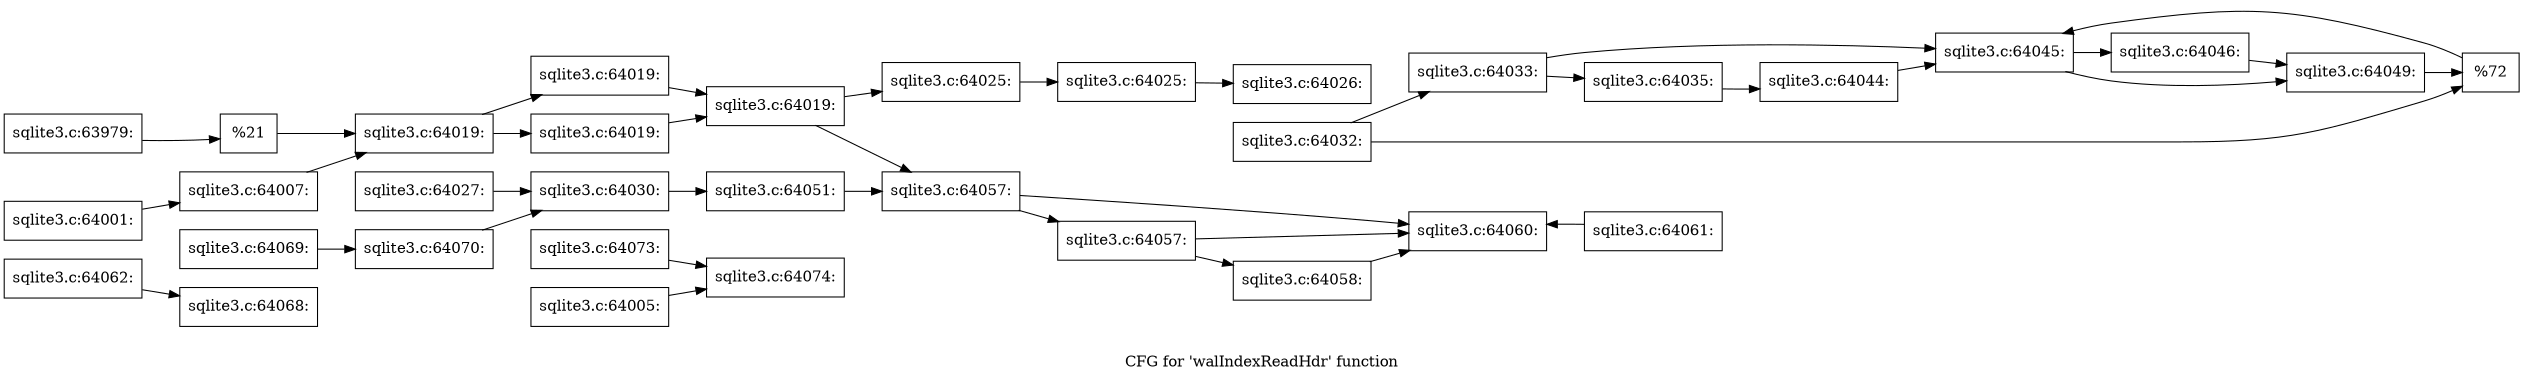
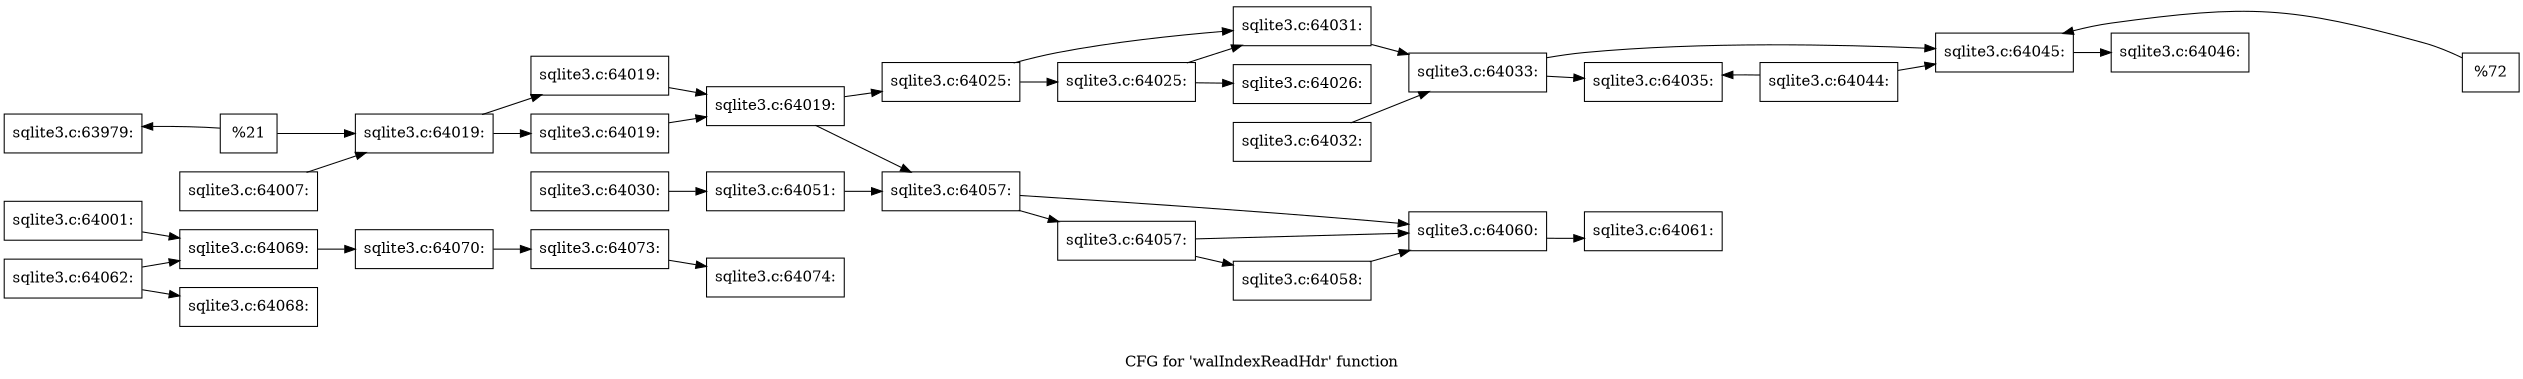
none -> (1302, 26)
(2356, 73) -> none
(1736, 89) -> (1746, 75)
(176, 140) -> (186, 127)
(1915, 142) -> none
(424, 191) -> none
(156, 207) -> (156, 234)
(507, 222) -> (507, 249)
(1571, 224) -> (1560, 238)
none -> (156, 265)
(600, 307) -> none
